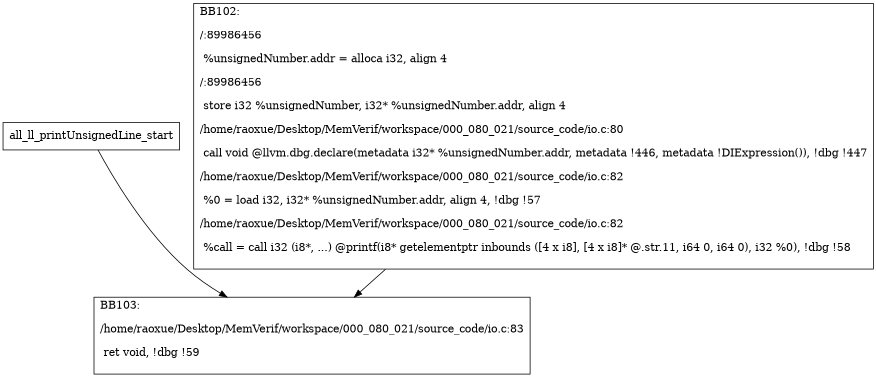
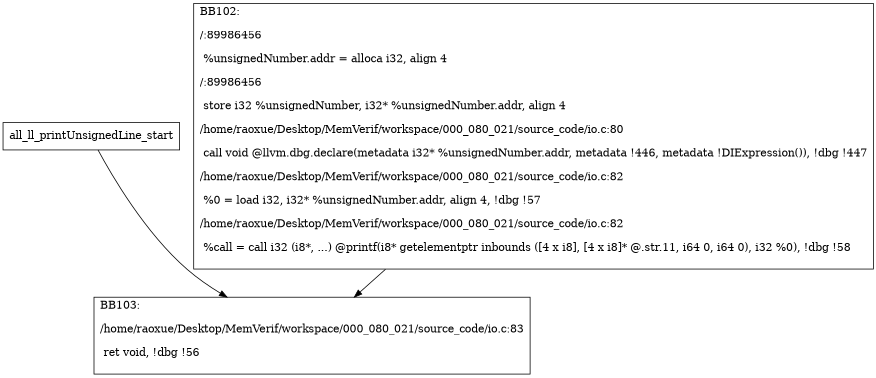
(150, 353) -> (150, 353)
